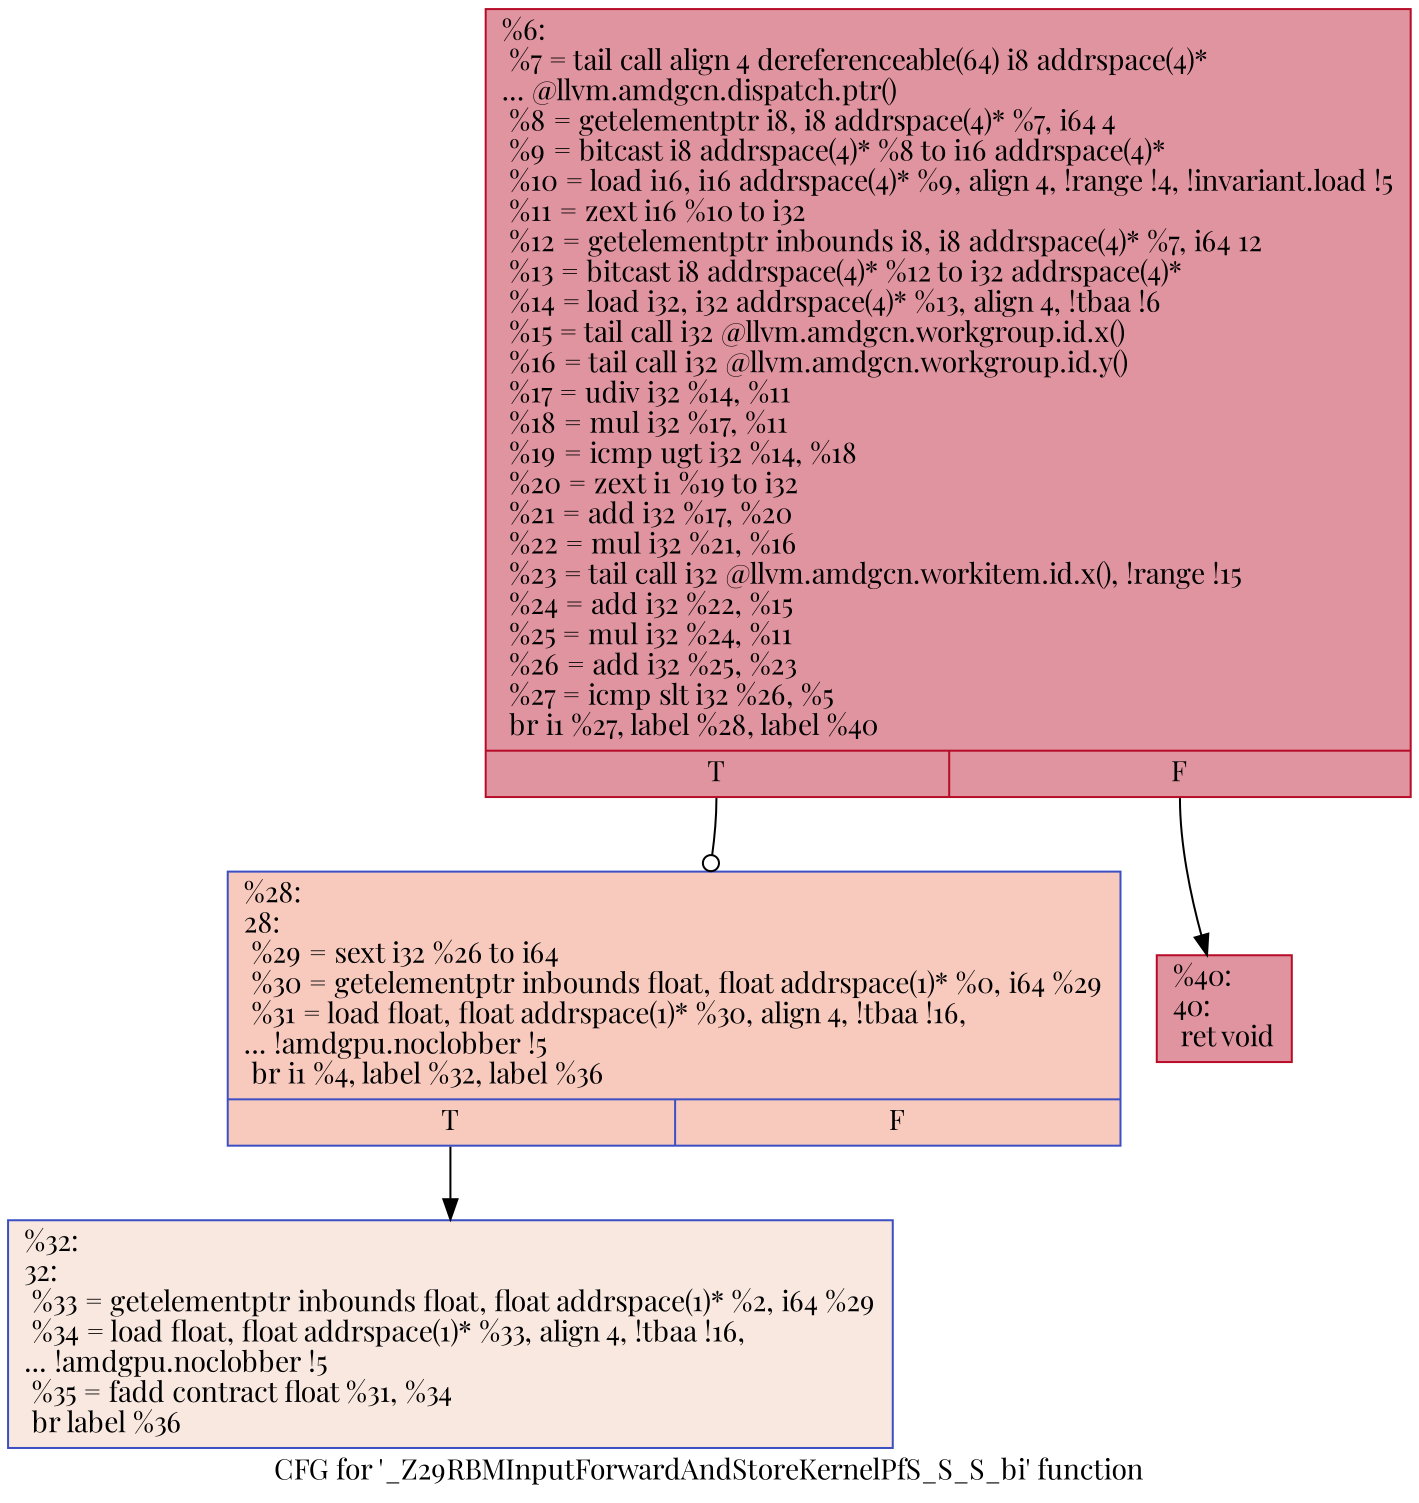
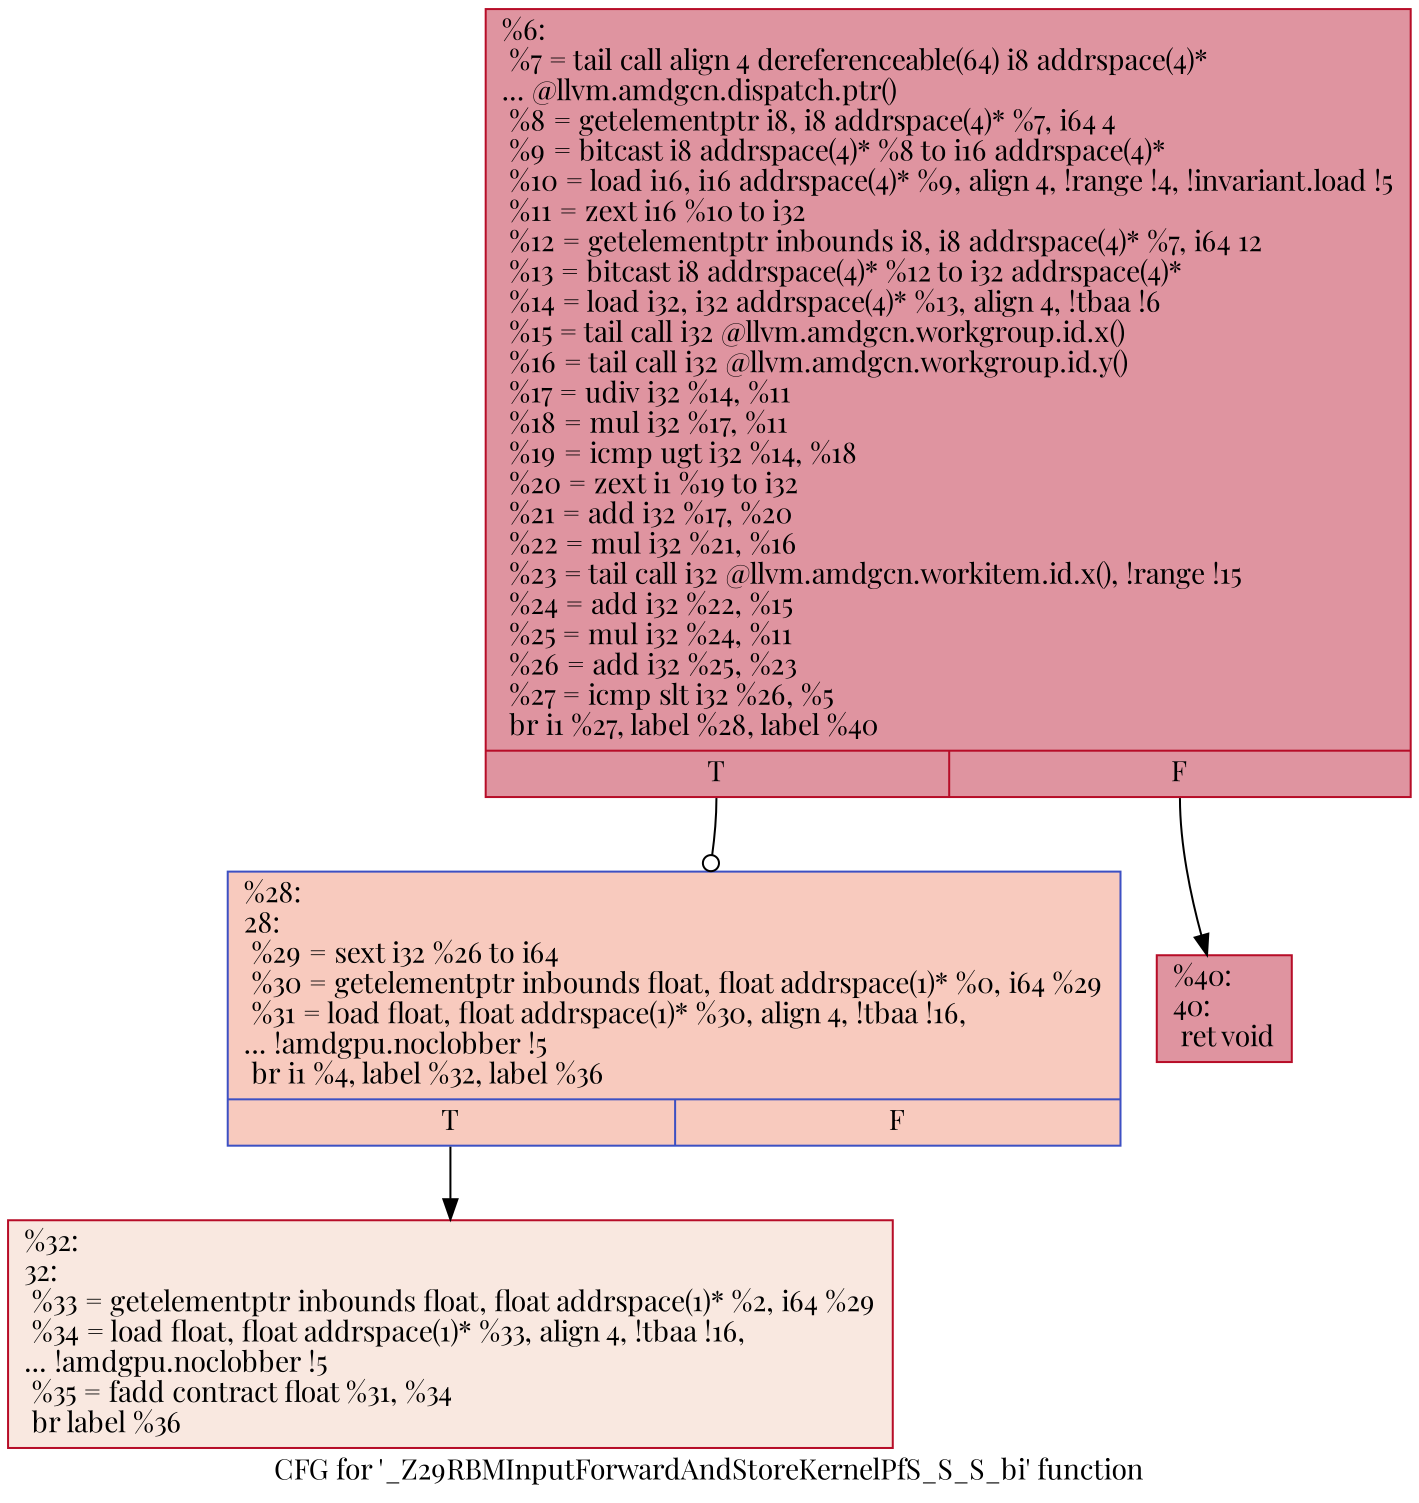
(450, 1334) -> (450, 1334)
